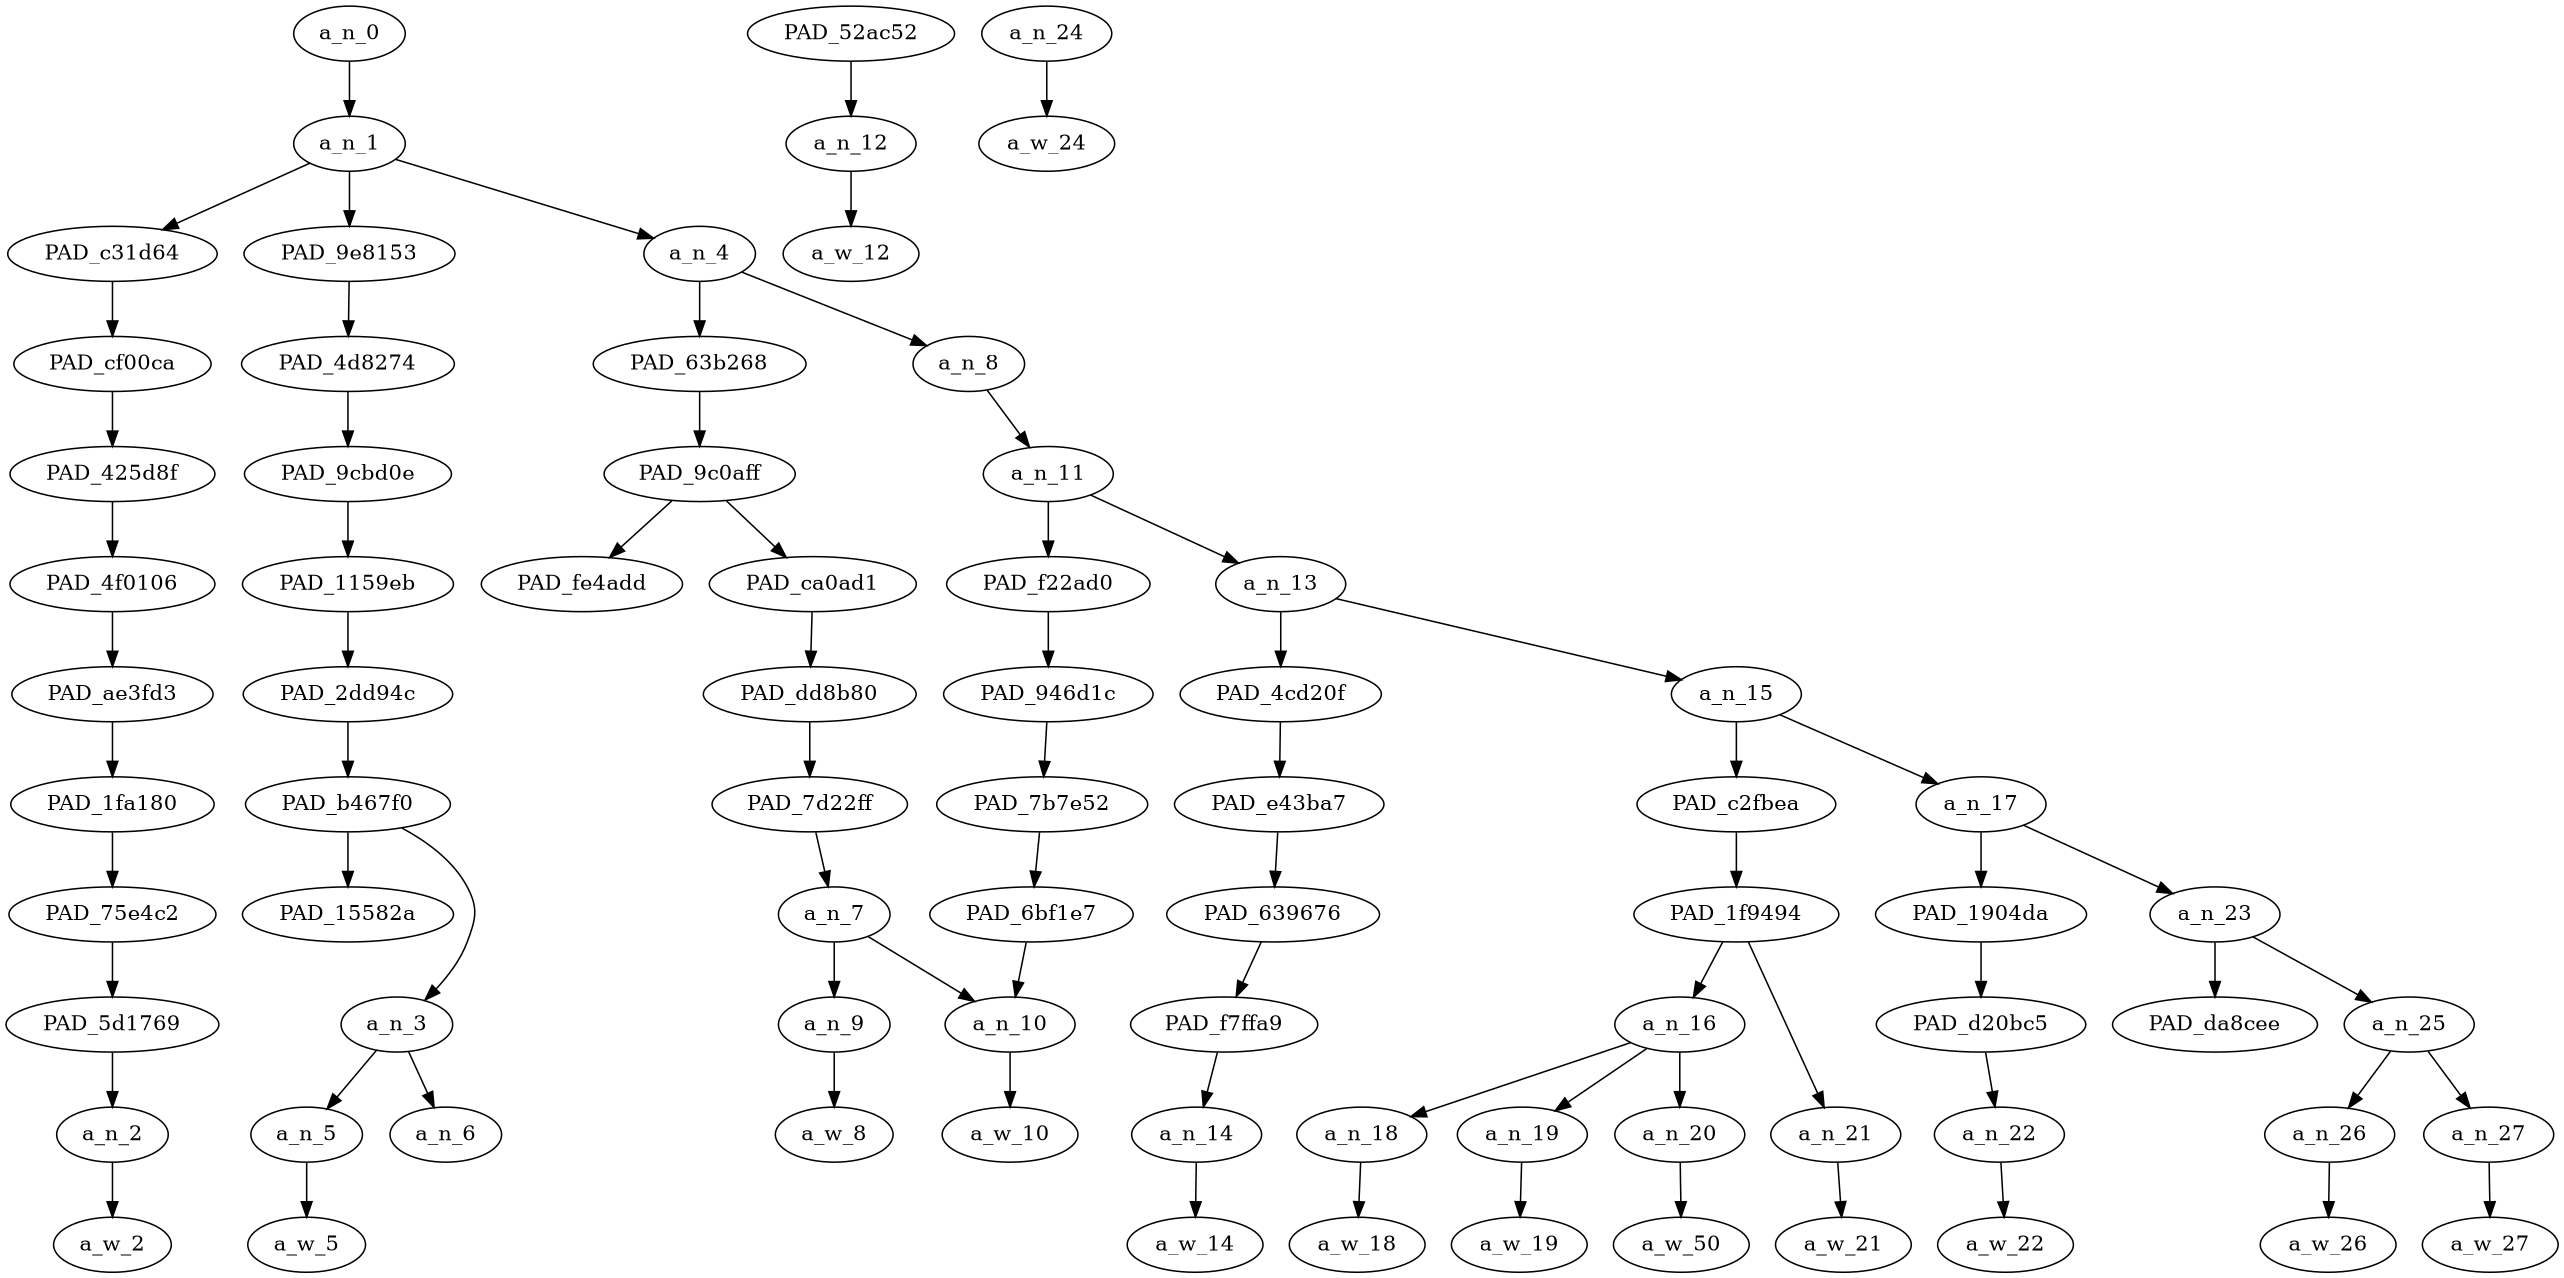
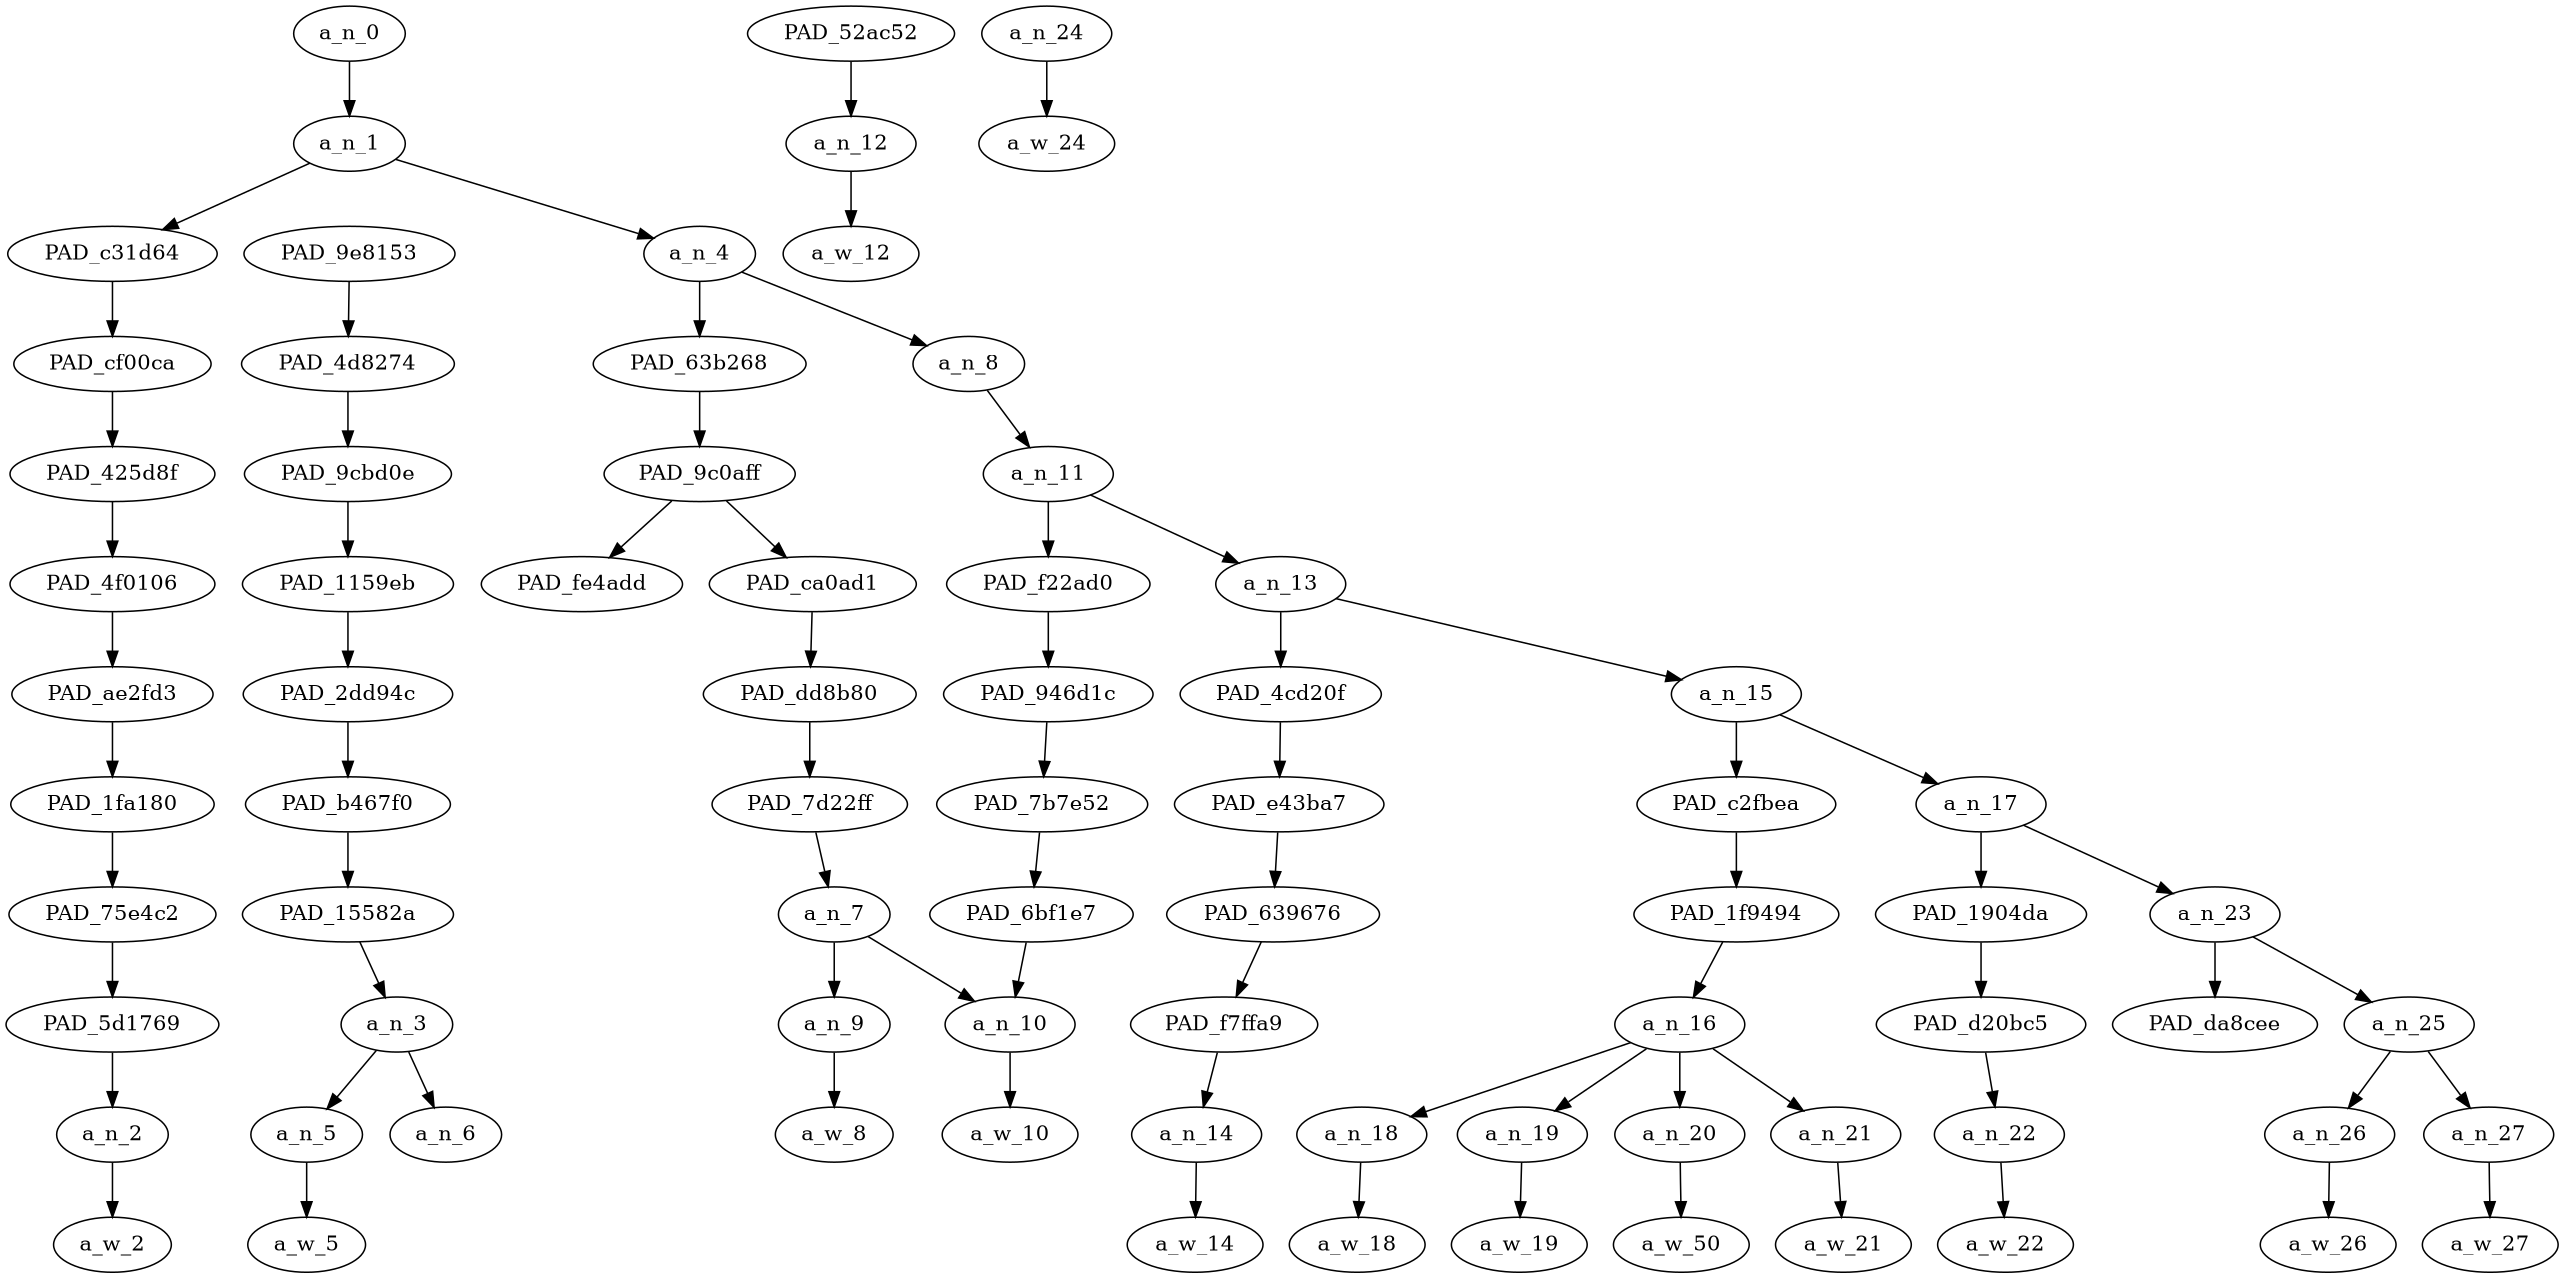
(349, 191) -> none
(112, 694) -> (112, 694)
(472, 898) -> (369, 962)
(1783, 1018) -> (1752, 1075)
